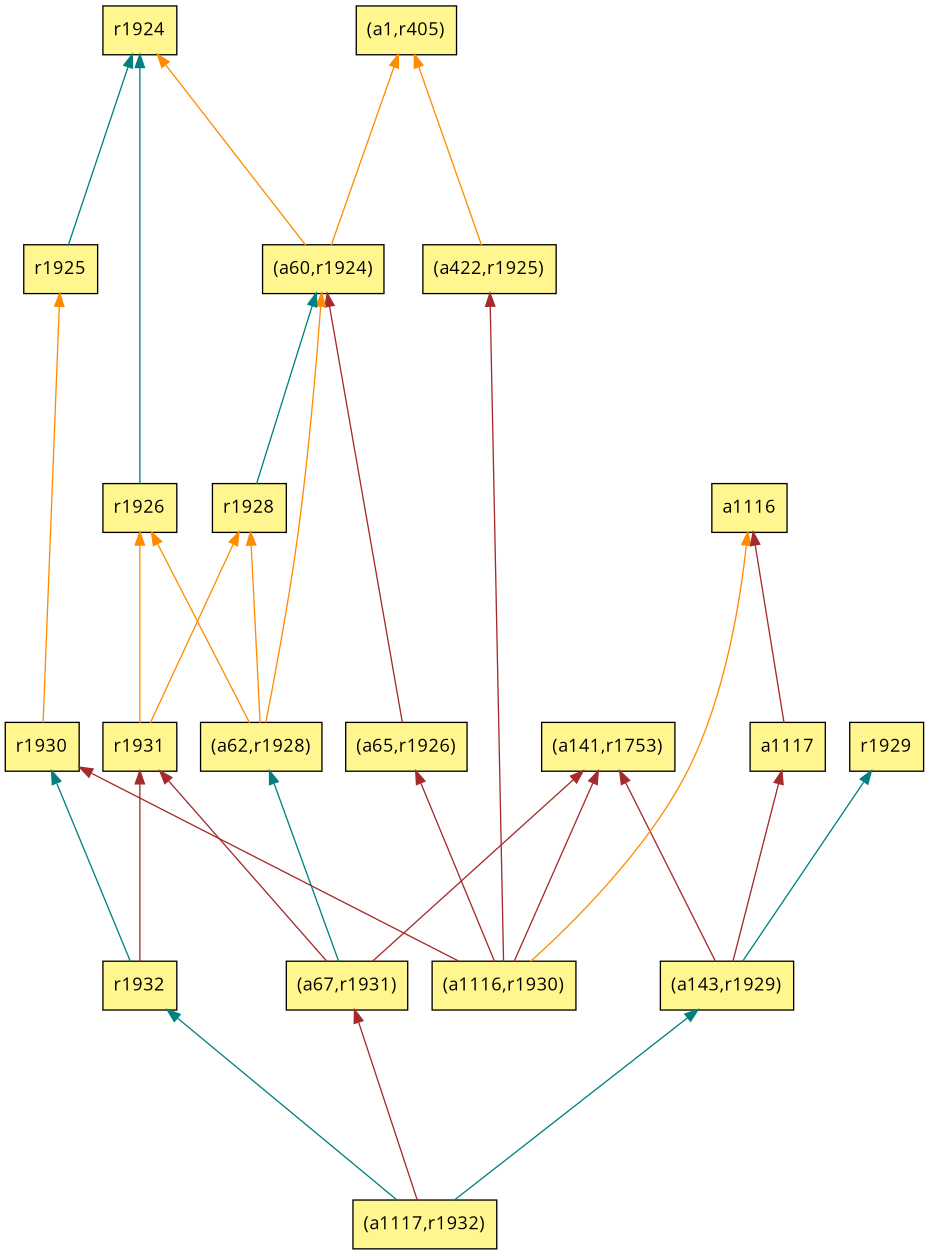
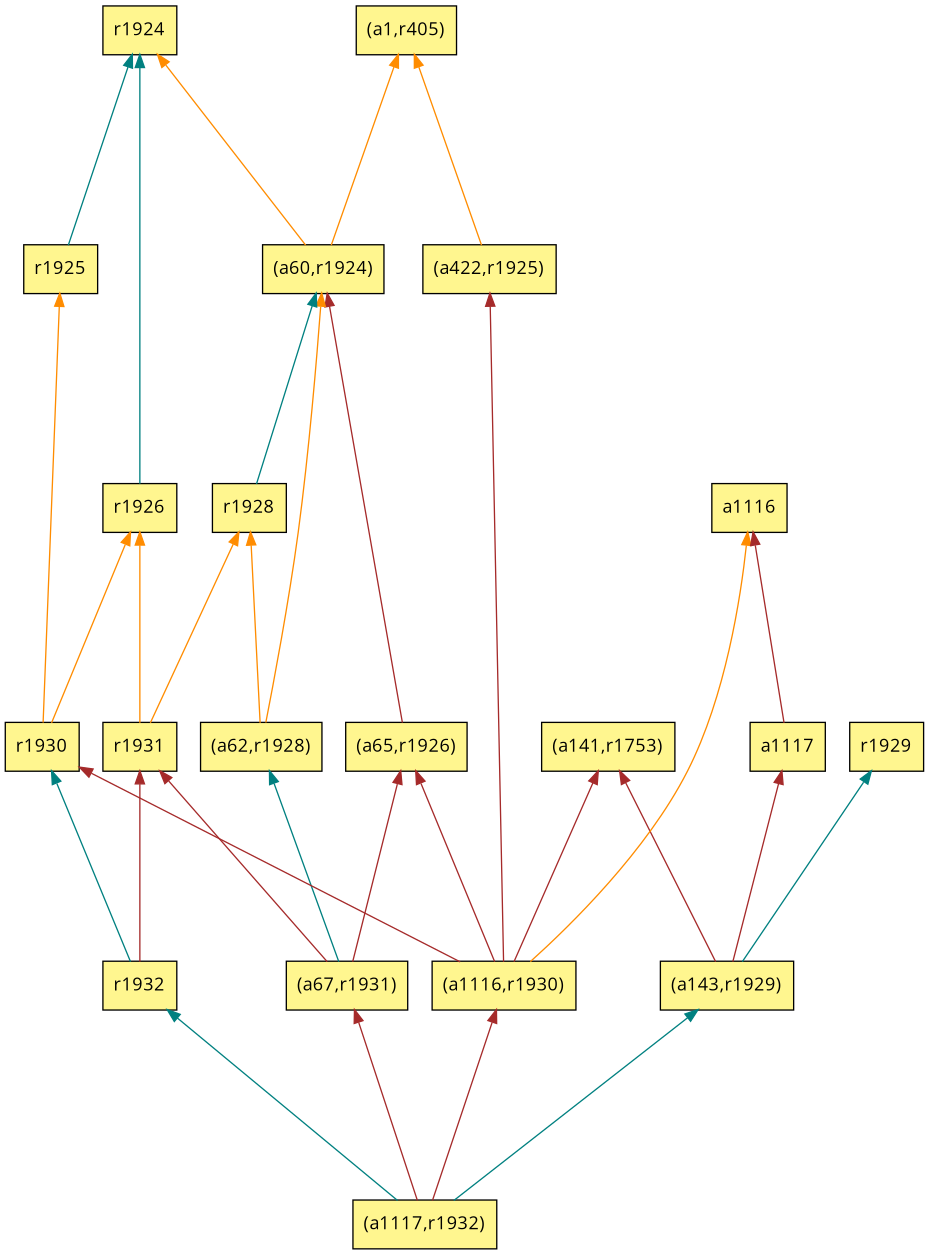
(204, 633) -> (88, 634)
(473, 871) -> (375, 873)
none -> (462, 1111)
